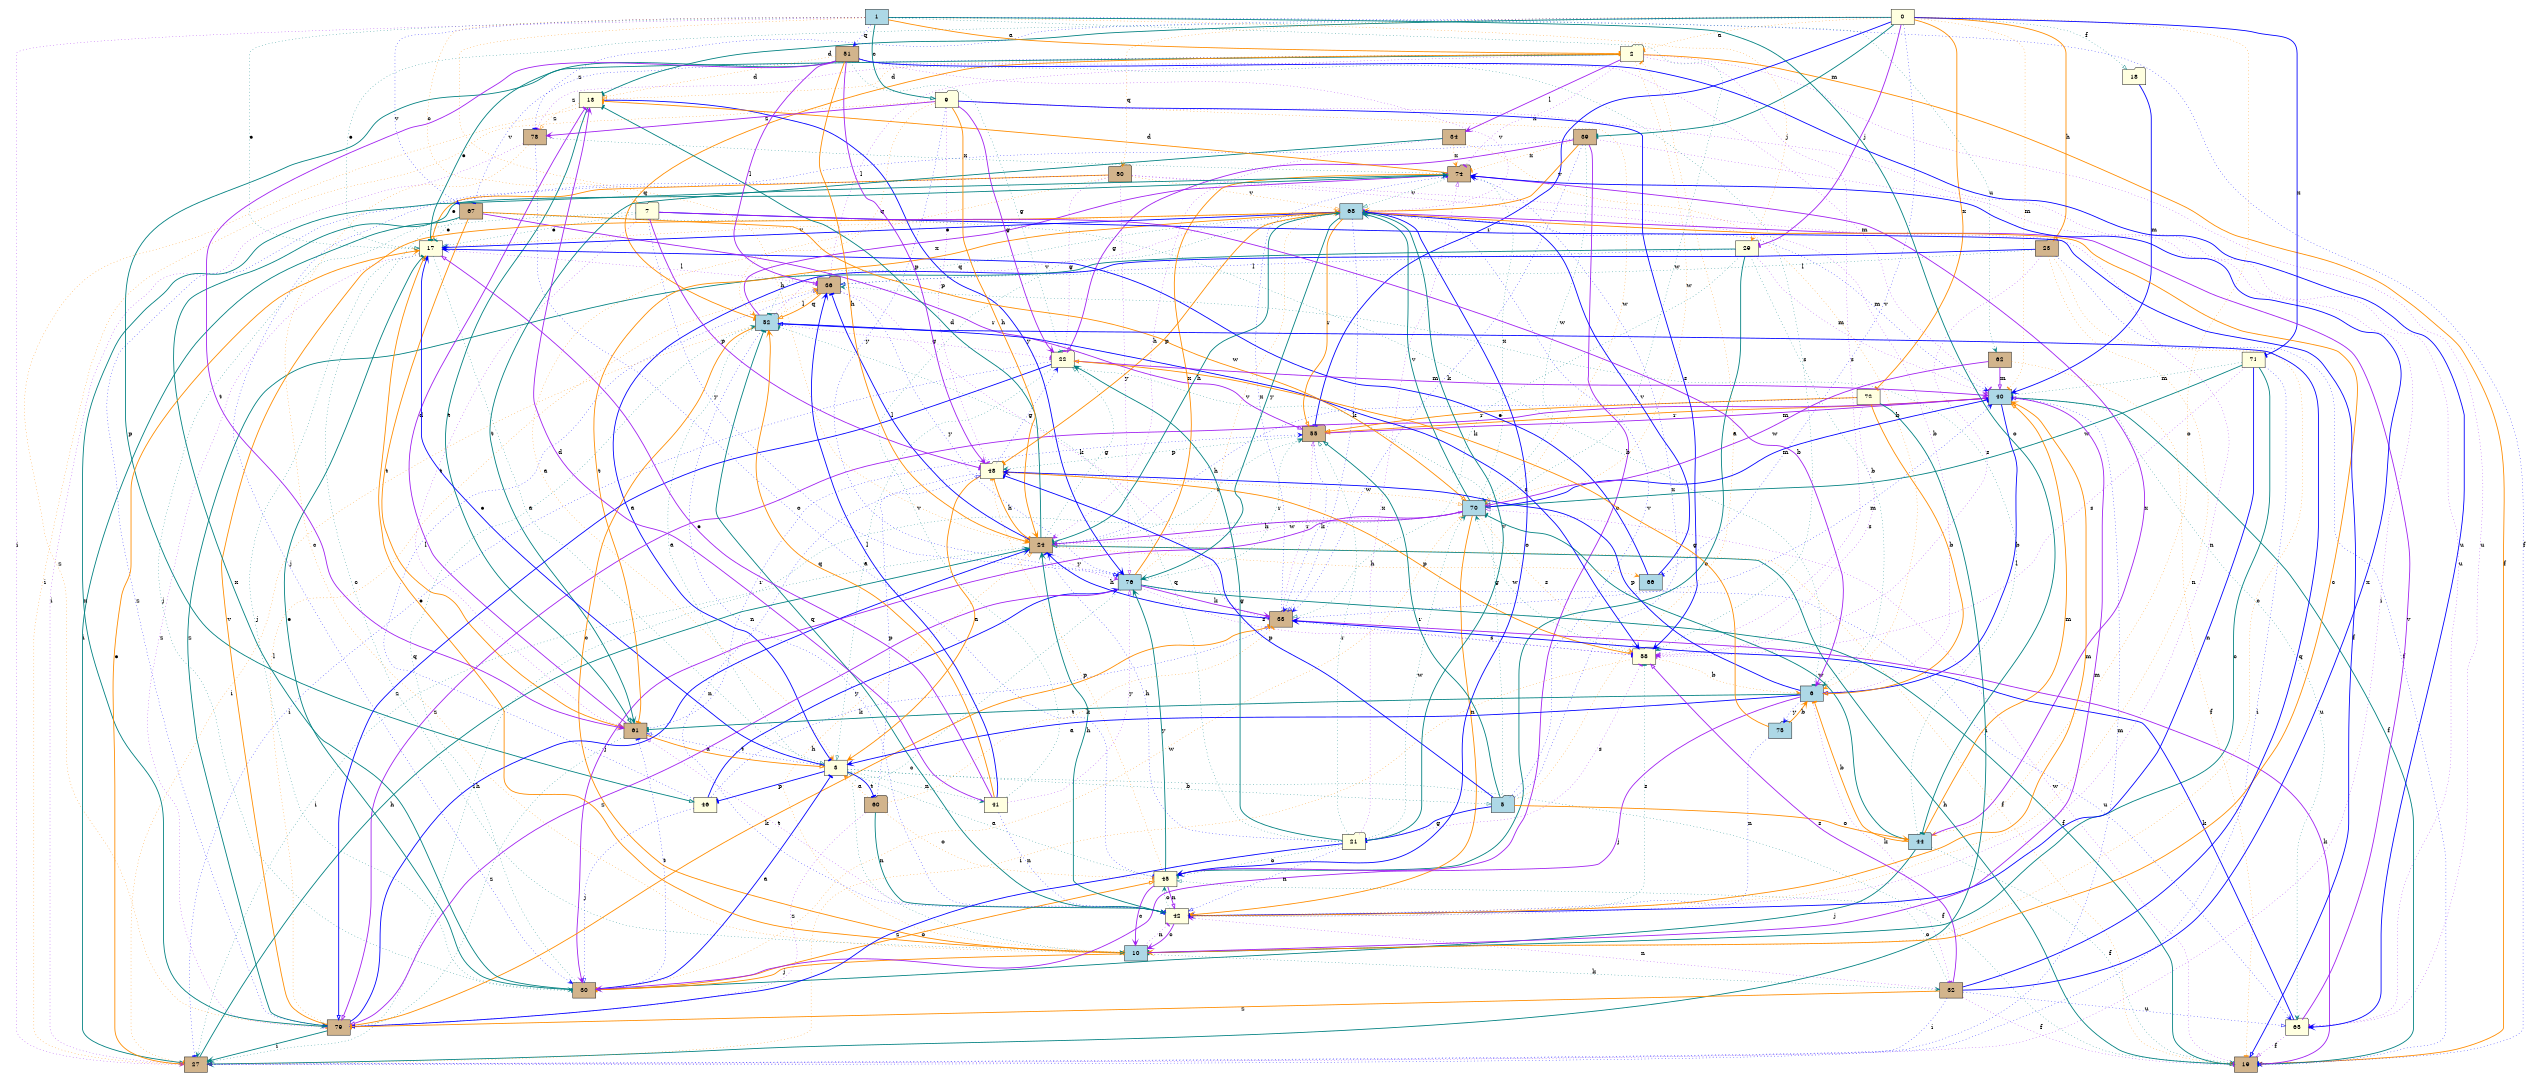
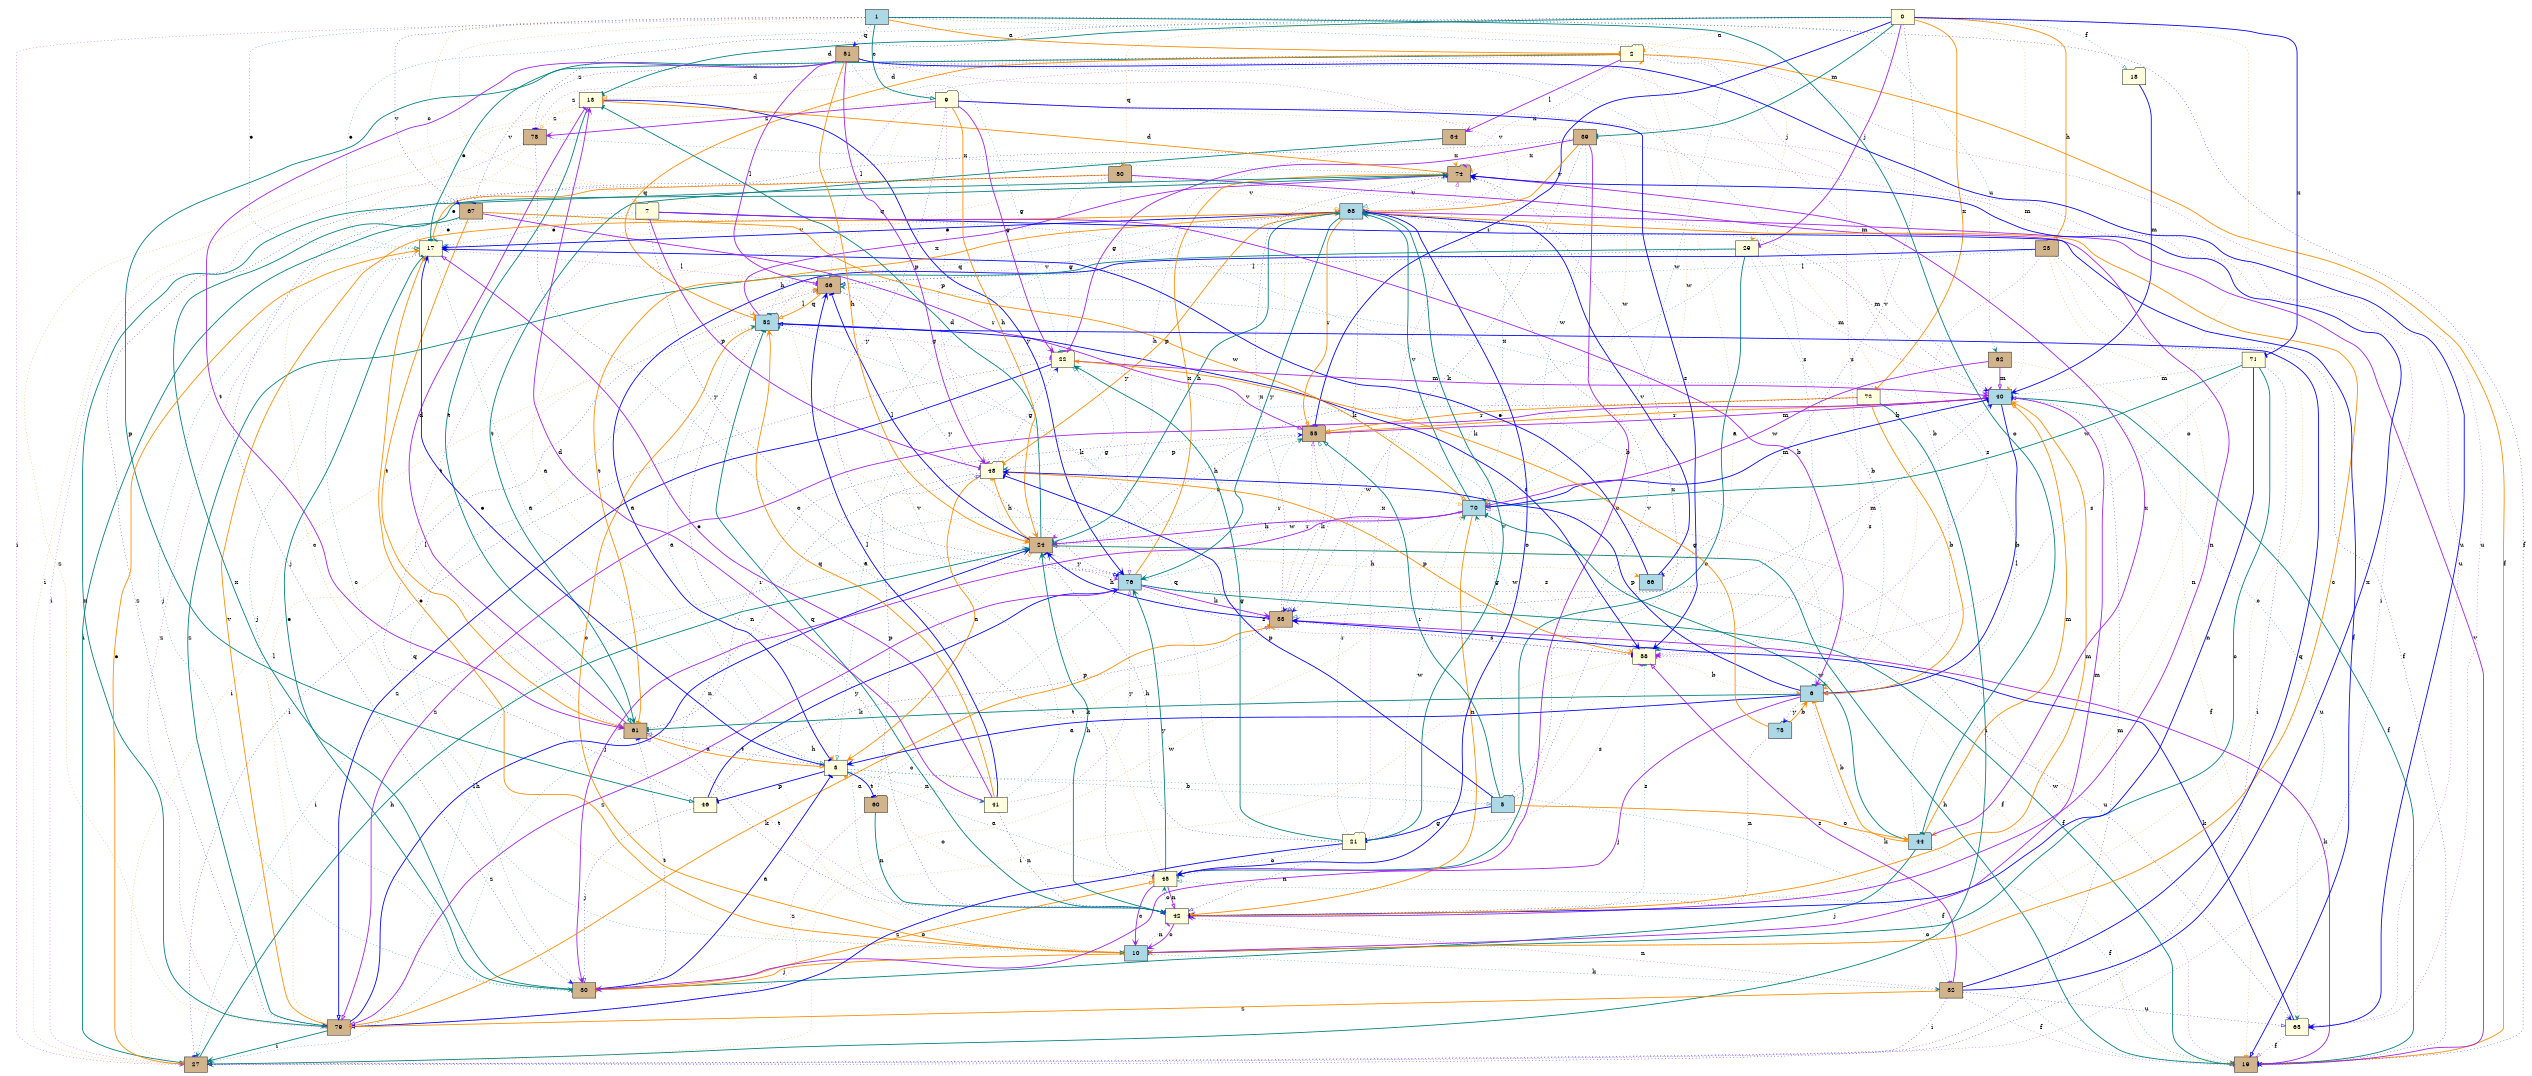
(2206, 292) -> (2326, 329)
(2220, 490) -> (2220, 490)
